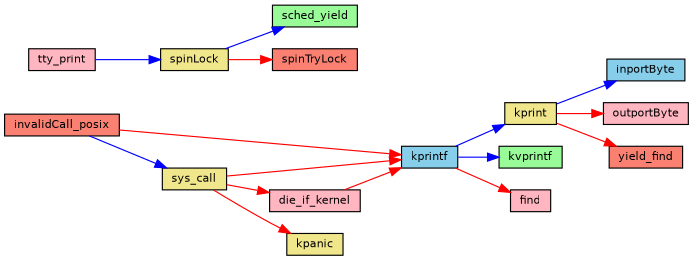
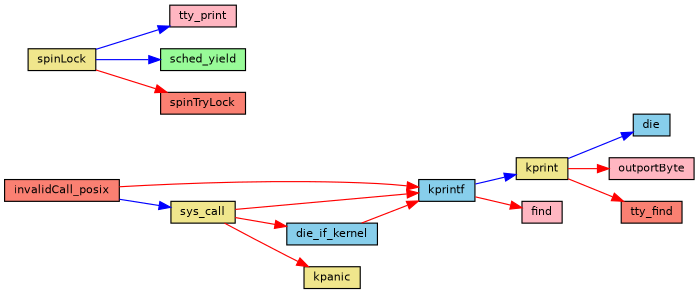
(122, 60) -> (127, 40)
(646, 70) -> (652, 125)
(531, 157) -> none
(646, 157) -> (652, 212)
(315, 201) -> (332, 234)
